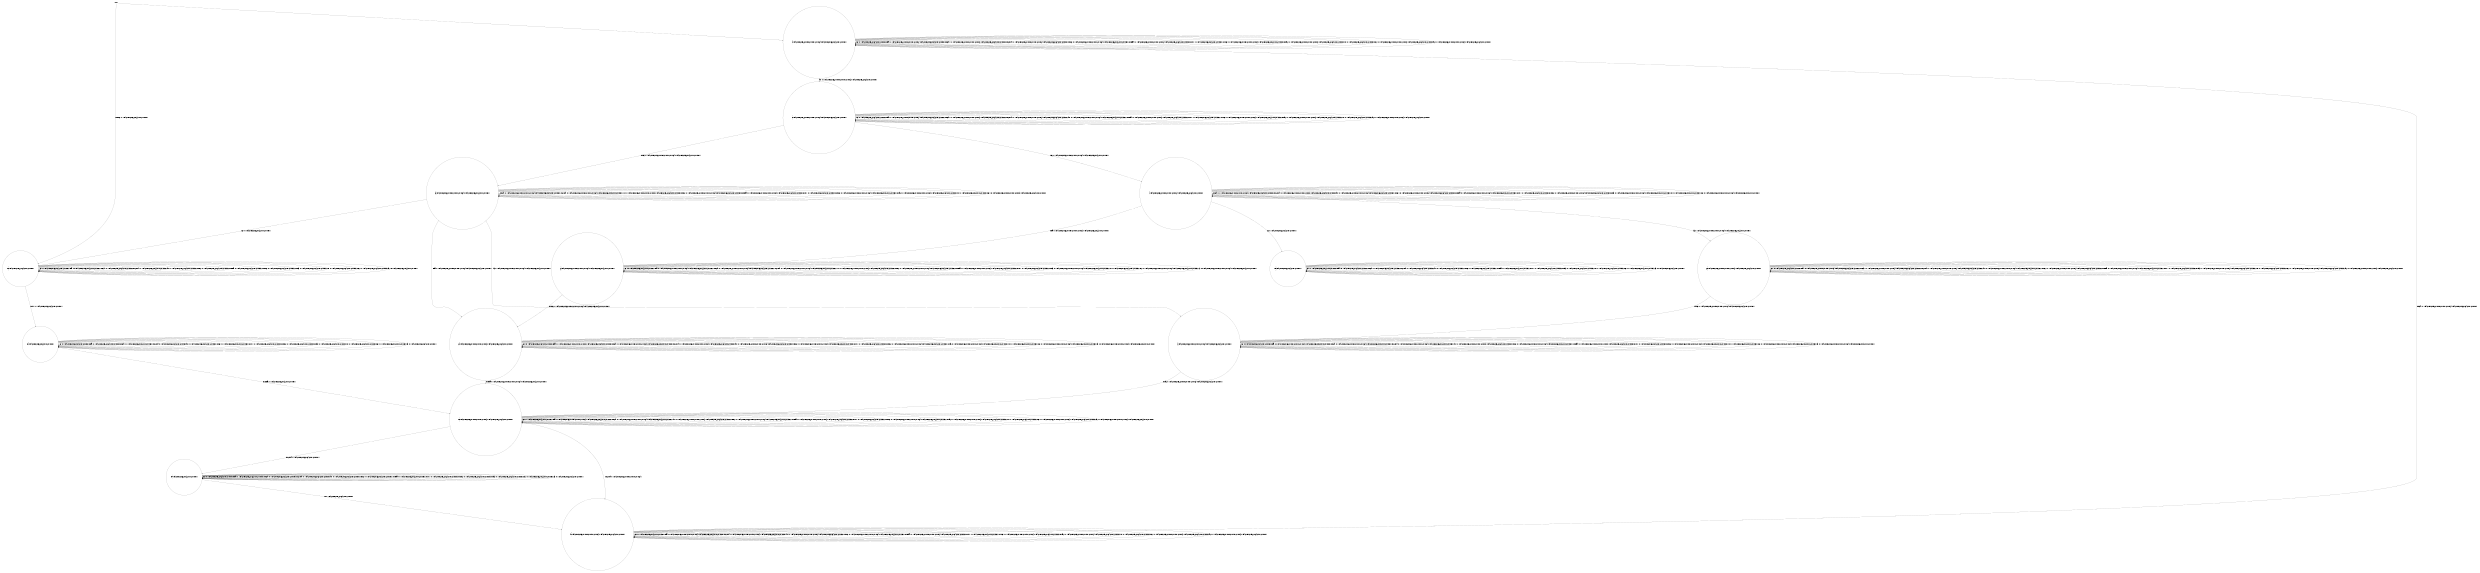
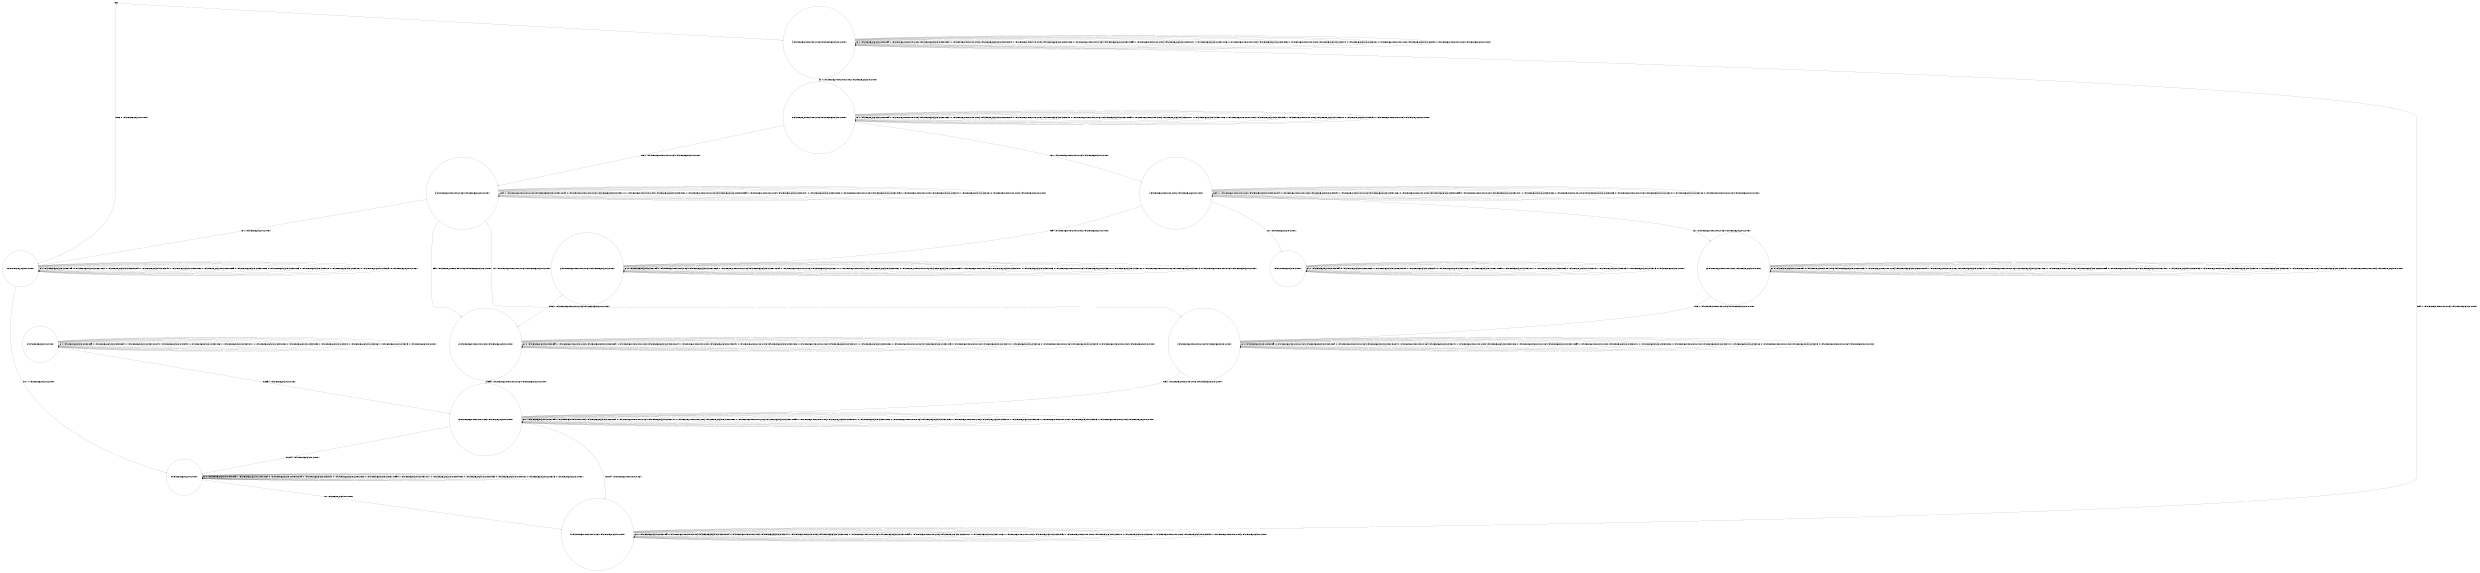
(116, 3) -> (116, 3)
(30, 306) -> (47, 411)
